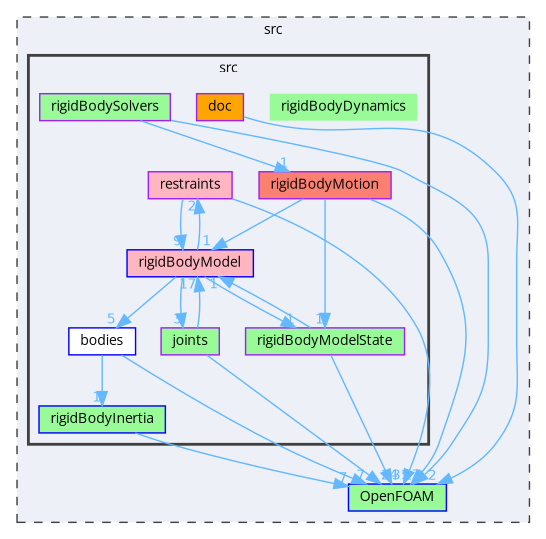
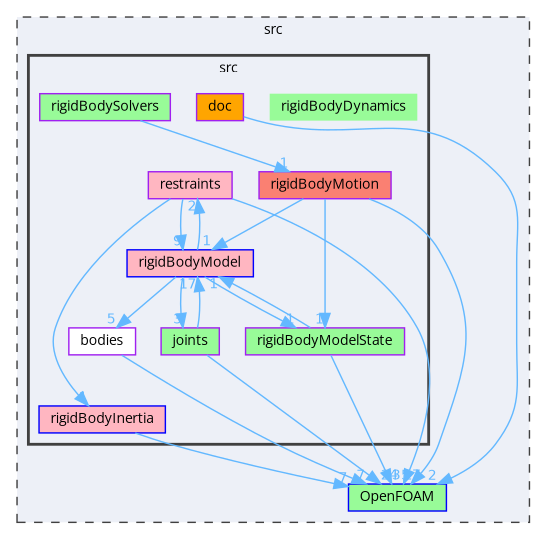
(458, 202) -> none
(102, 341) -> (102, 341)
(102, 373) -> (79, 283)
(102, 419) -> (102, 419)
